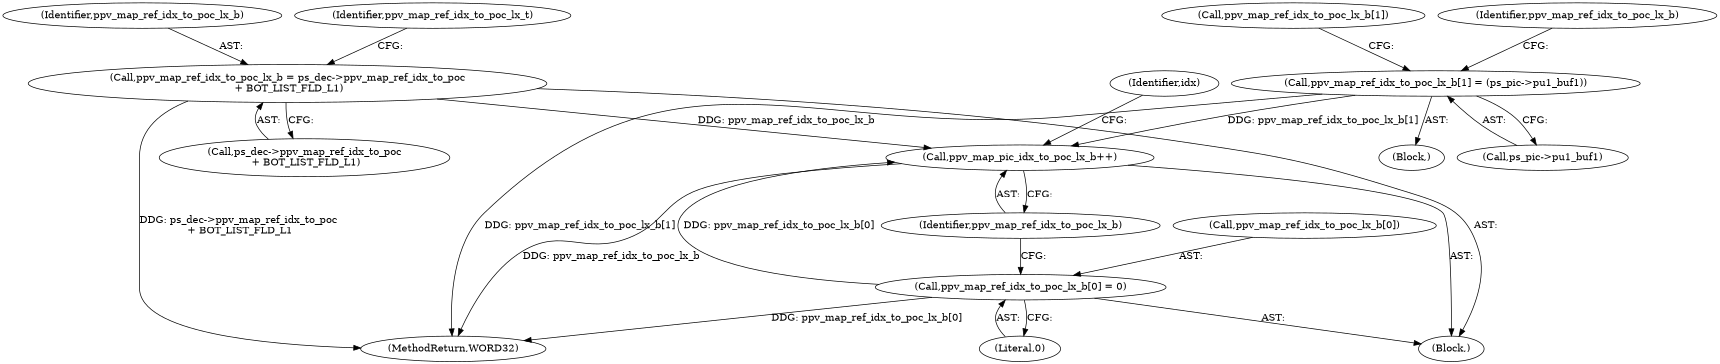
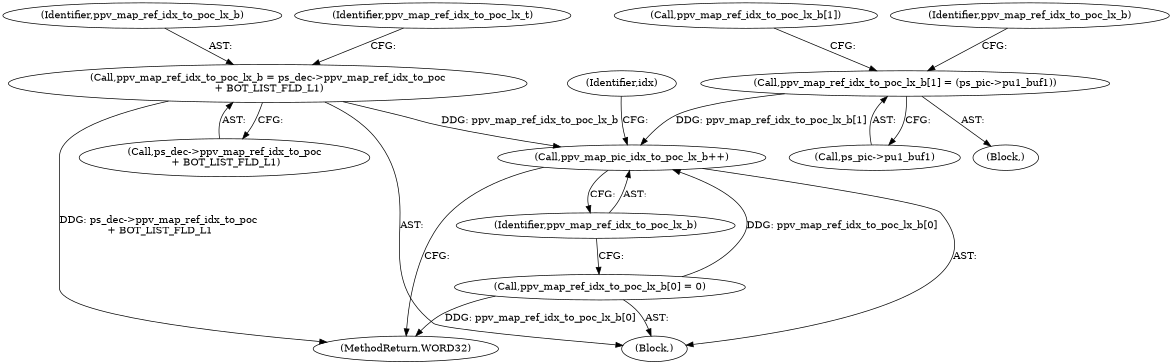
(827, 109) -> none
(1305, 226) -> none
(611, 256) -> (439, 256)
(1020, 349) -> none
